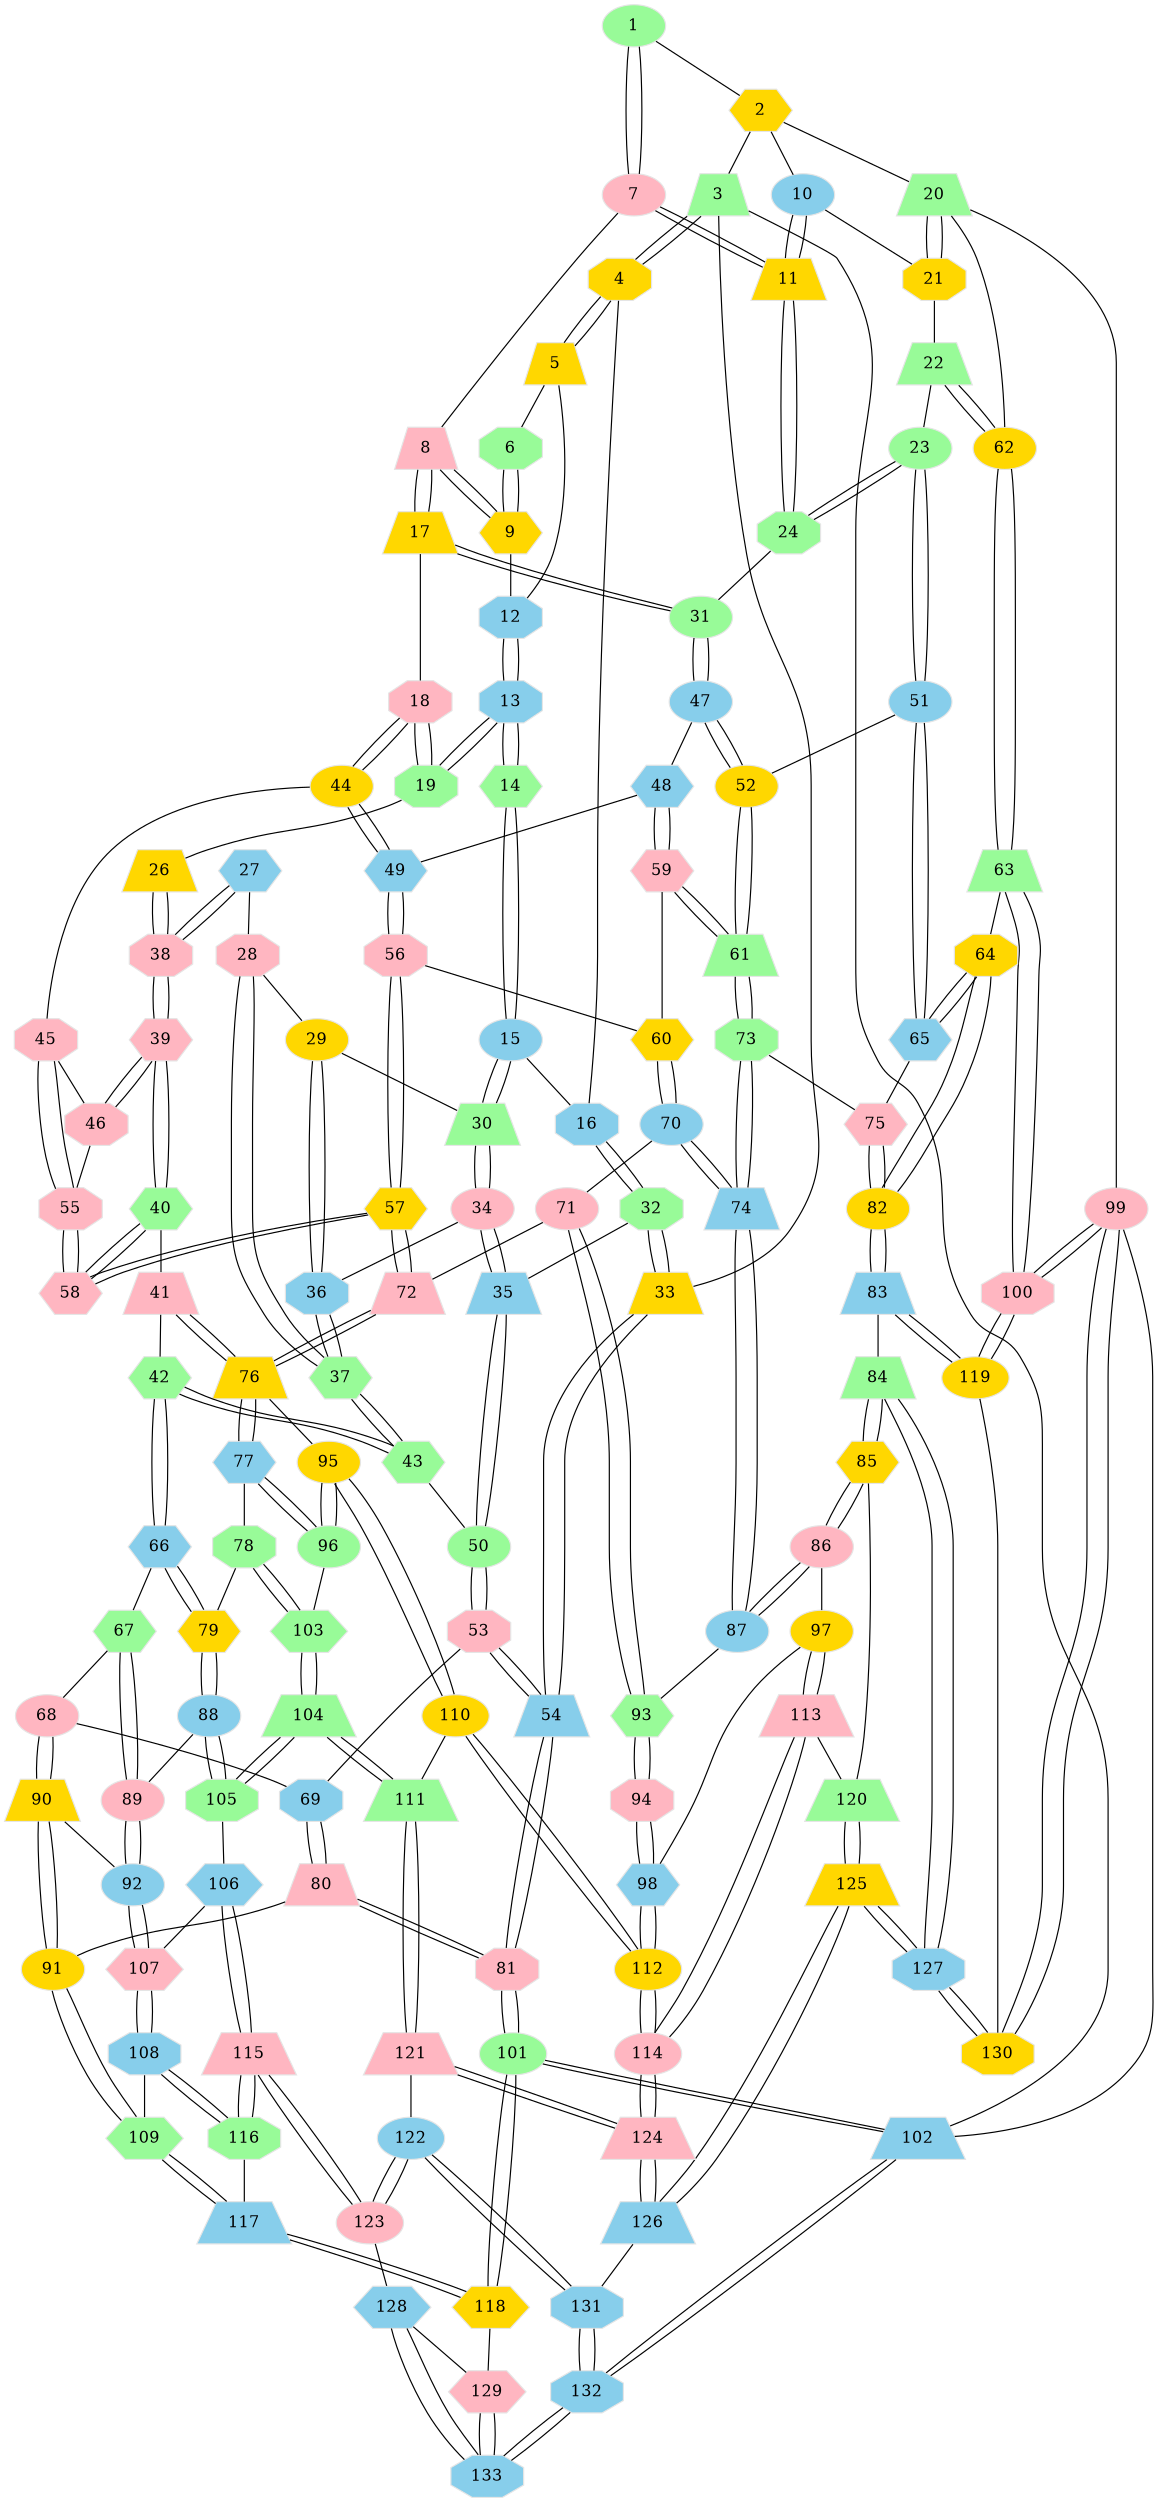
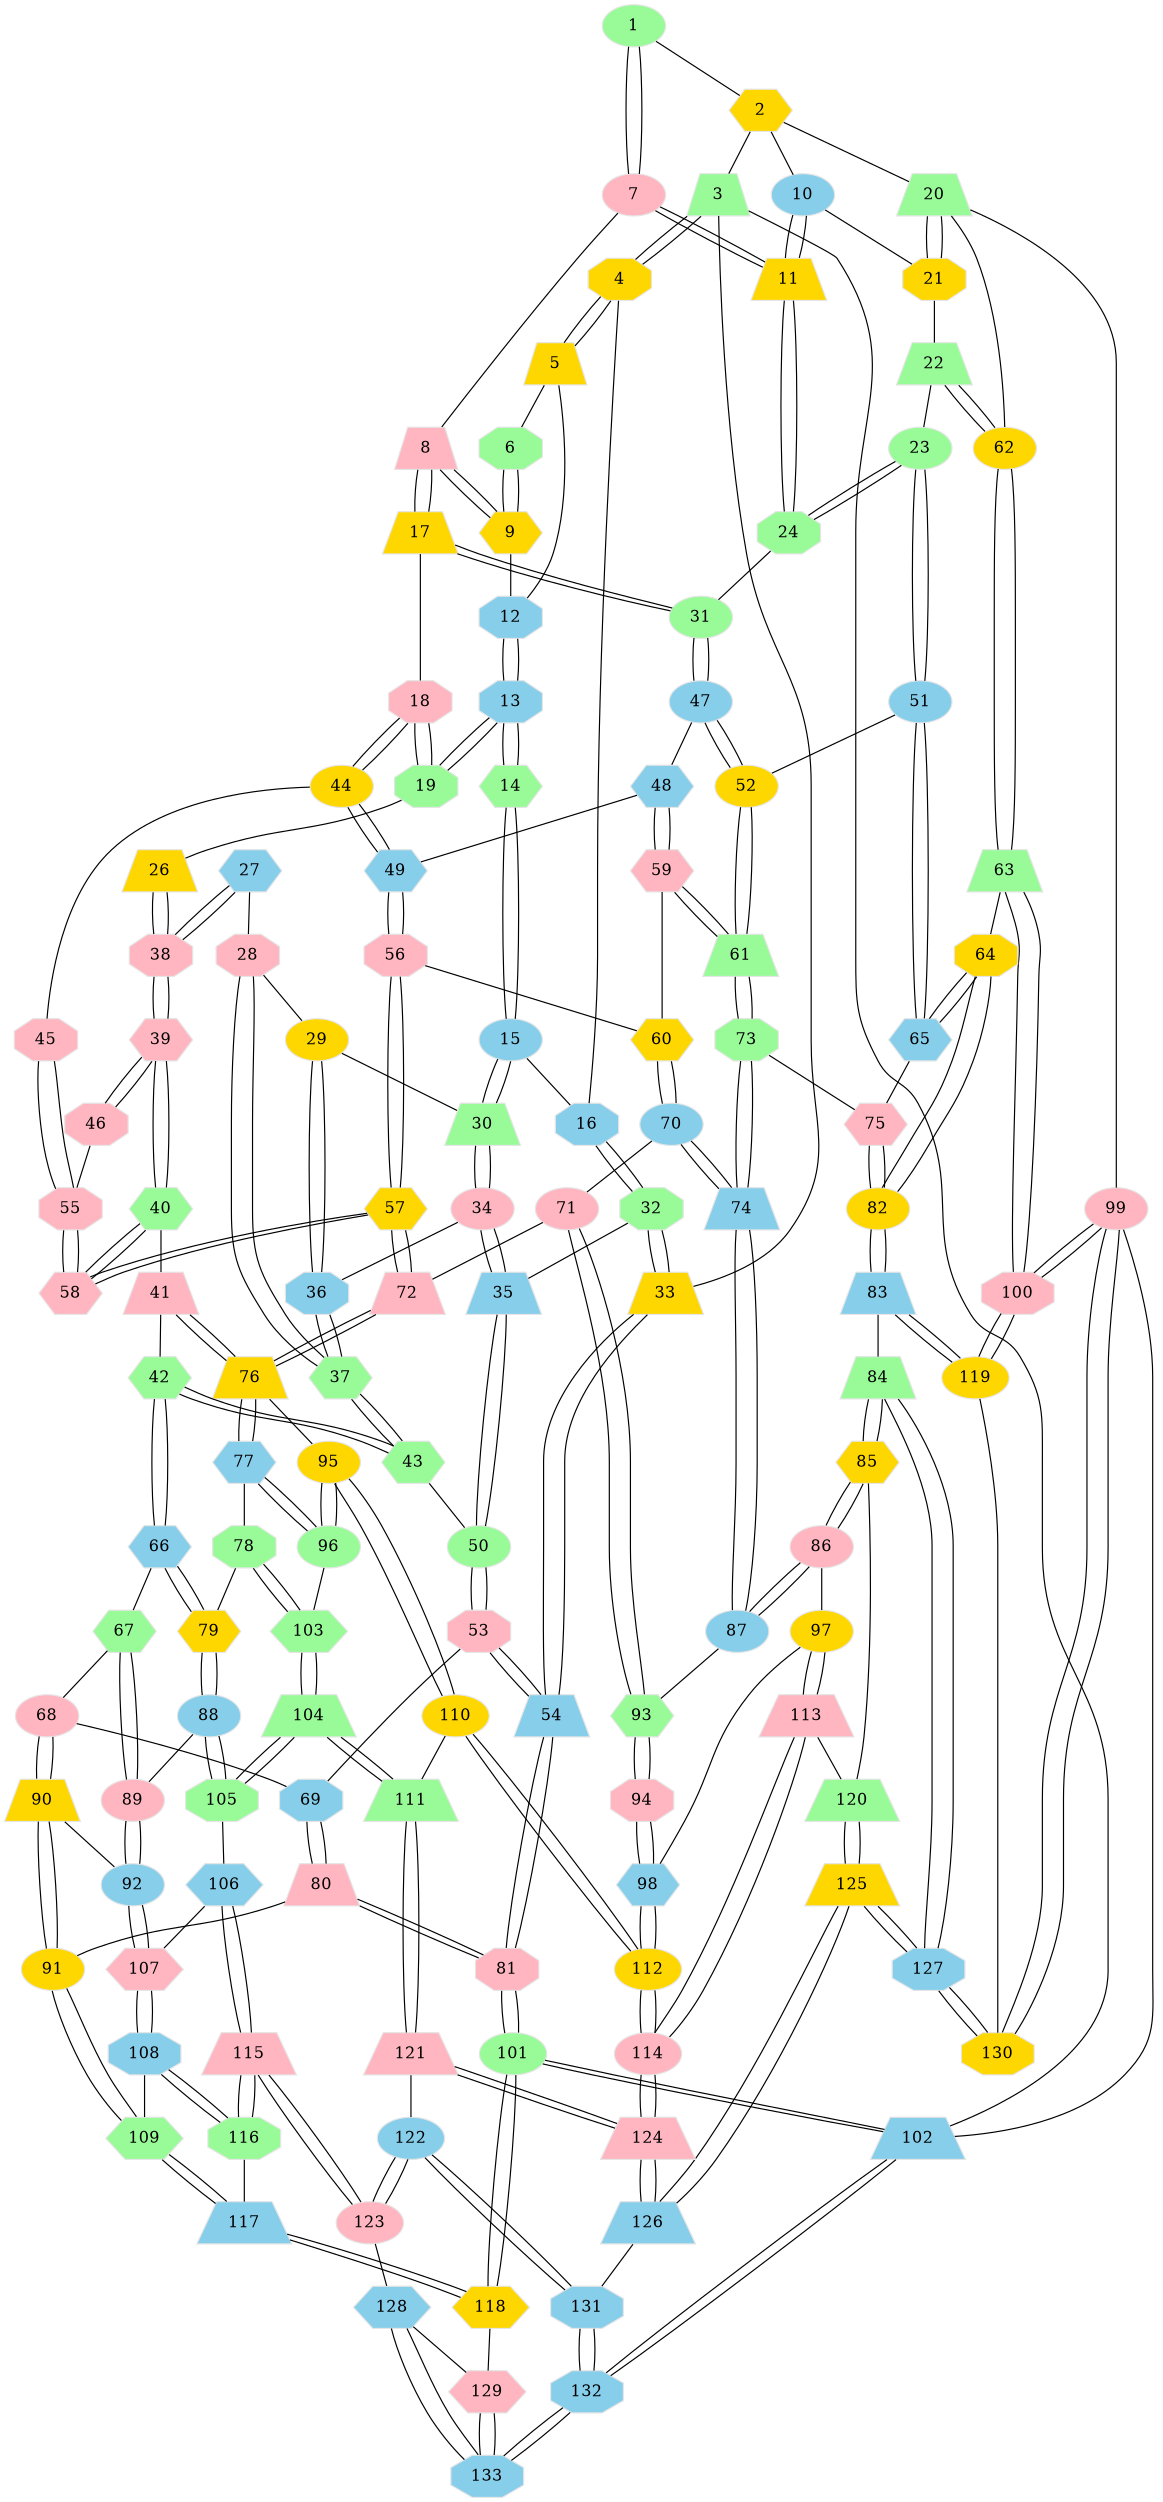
(71, 1082) -> none
